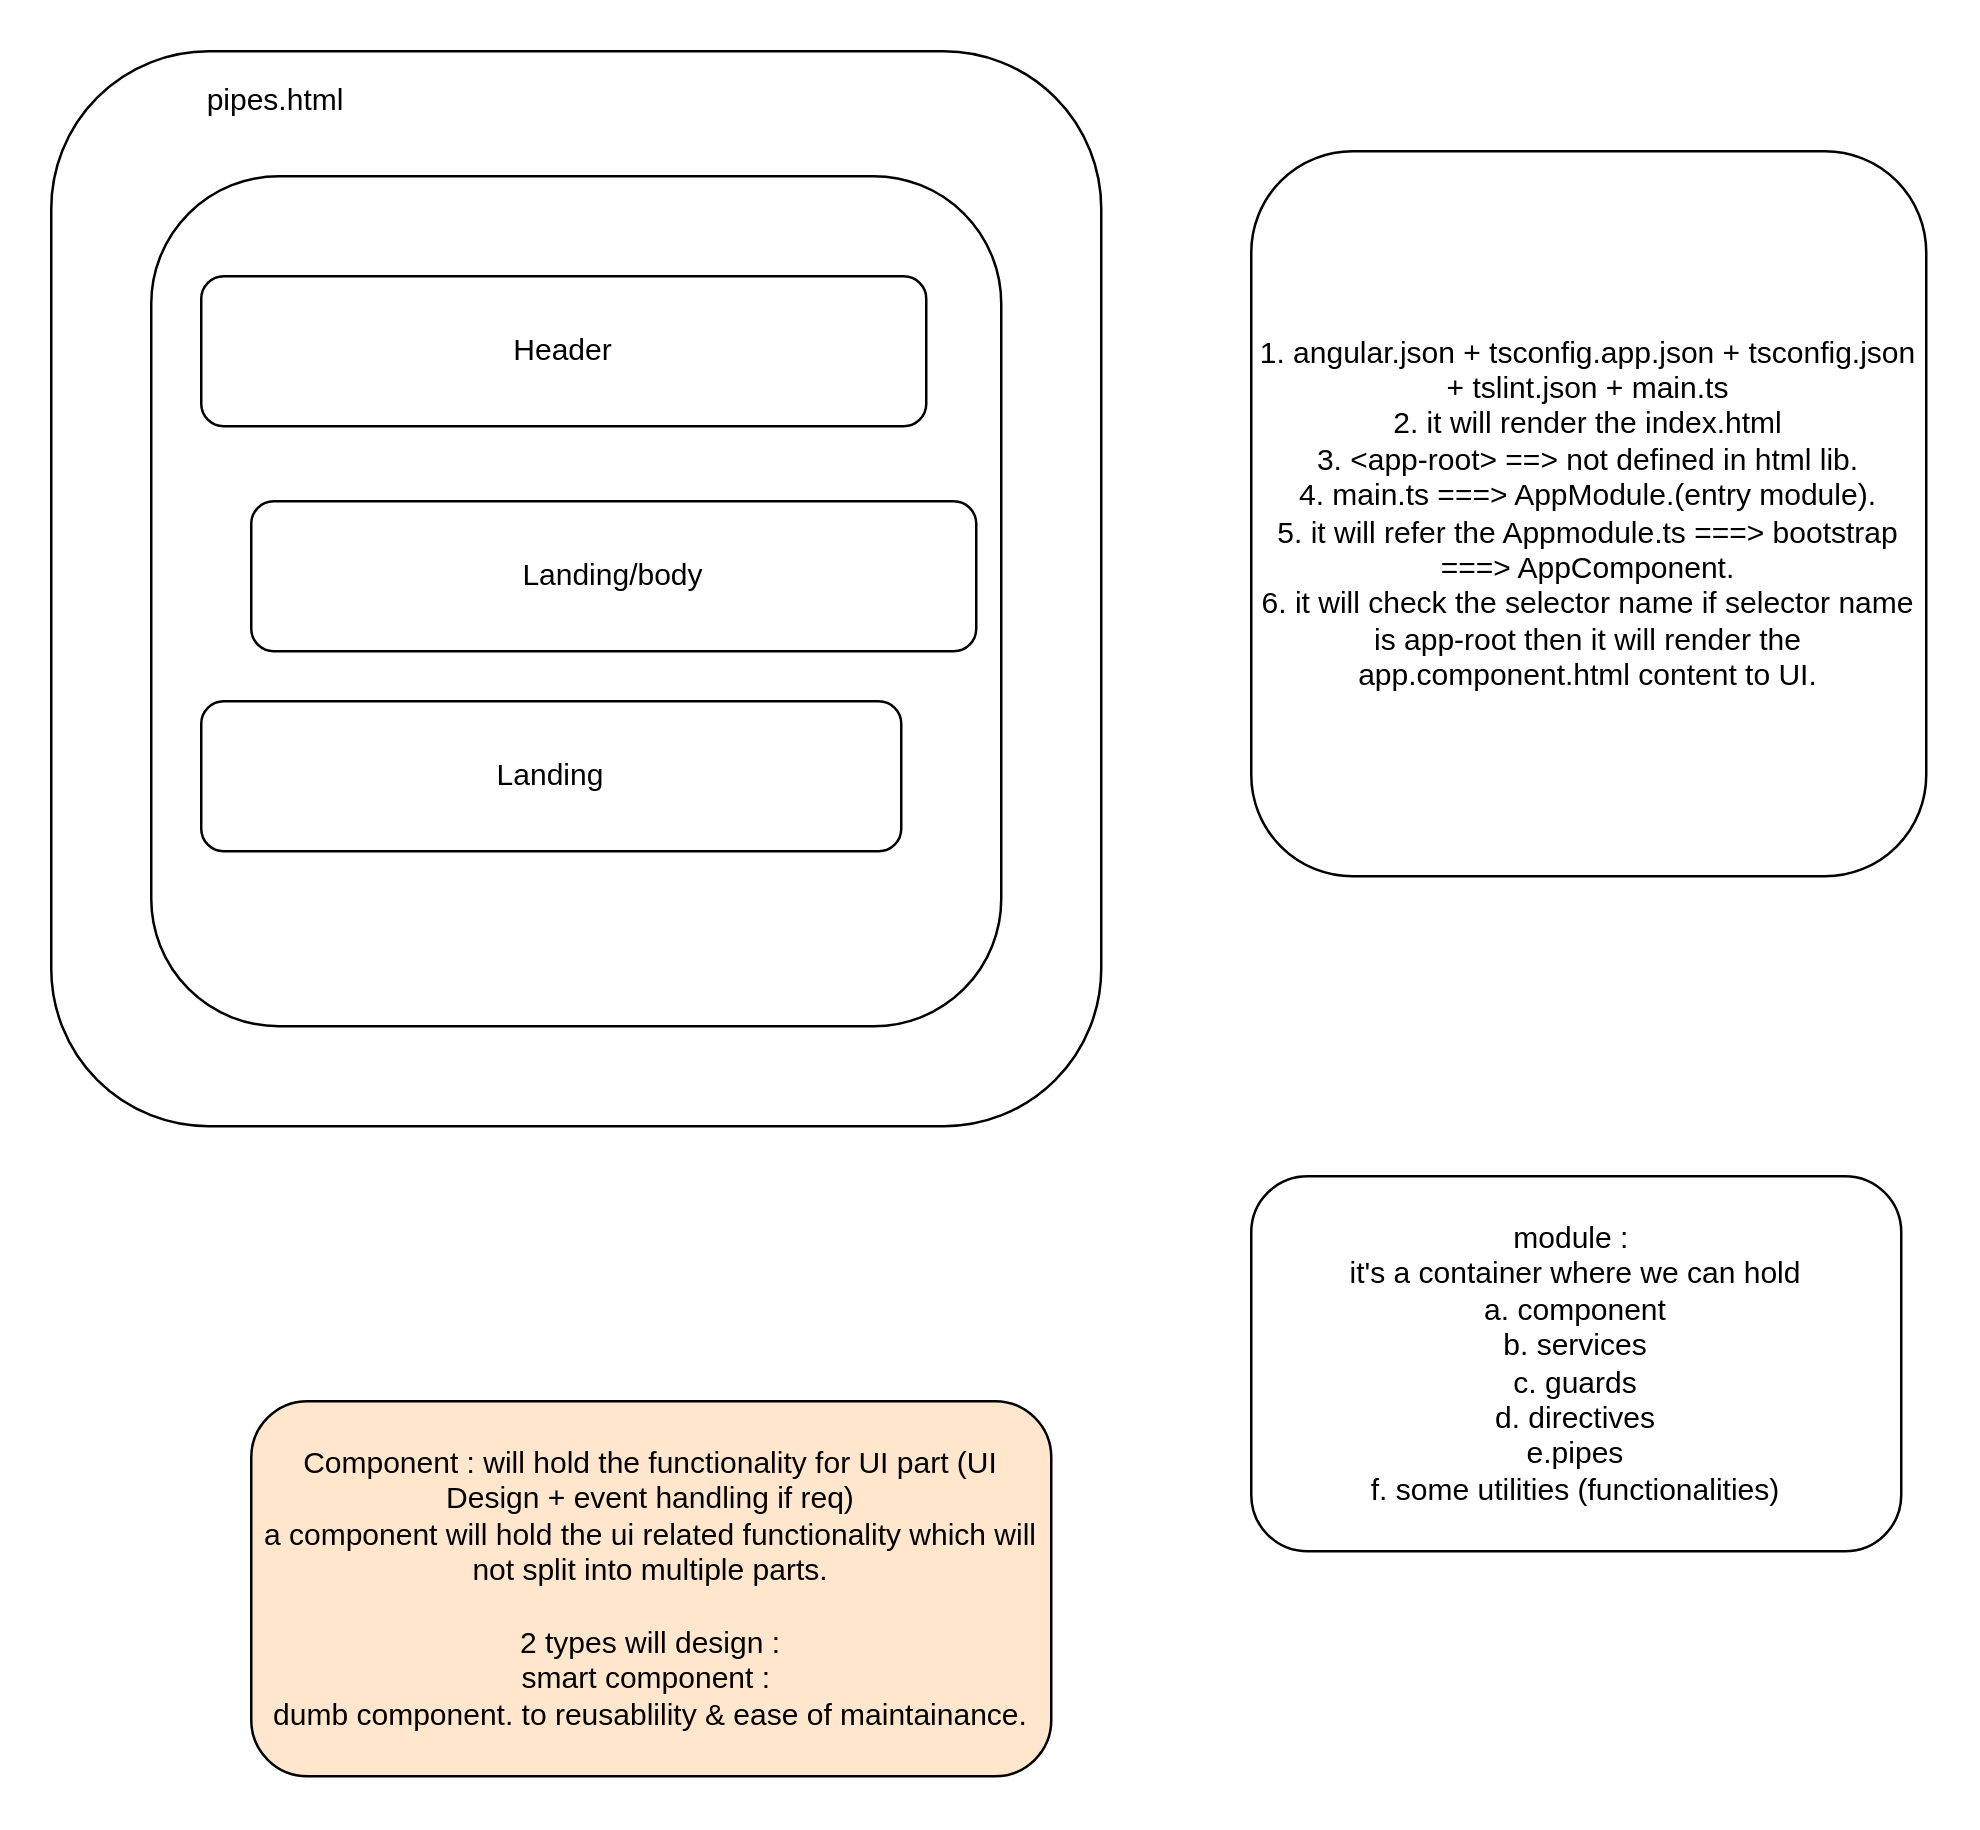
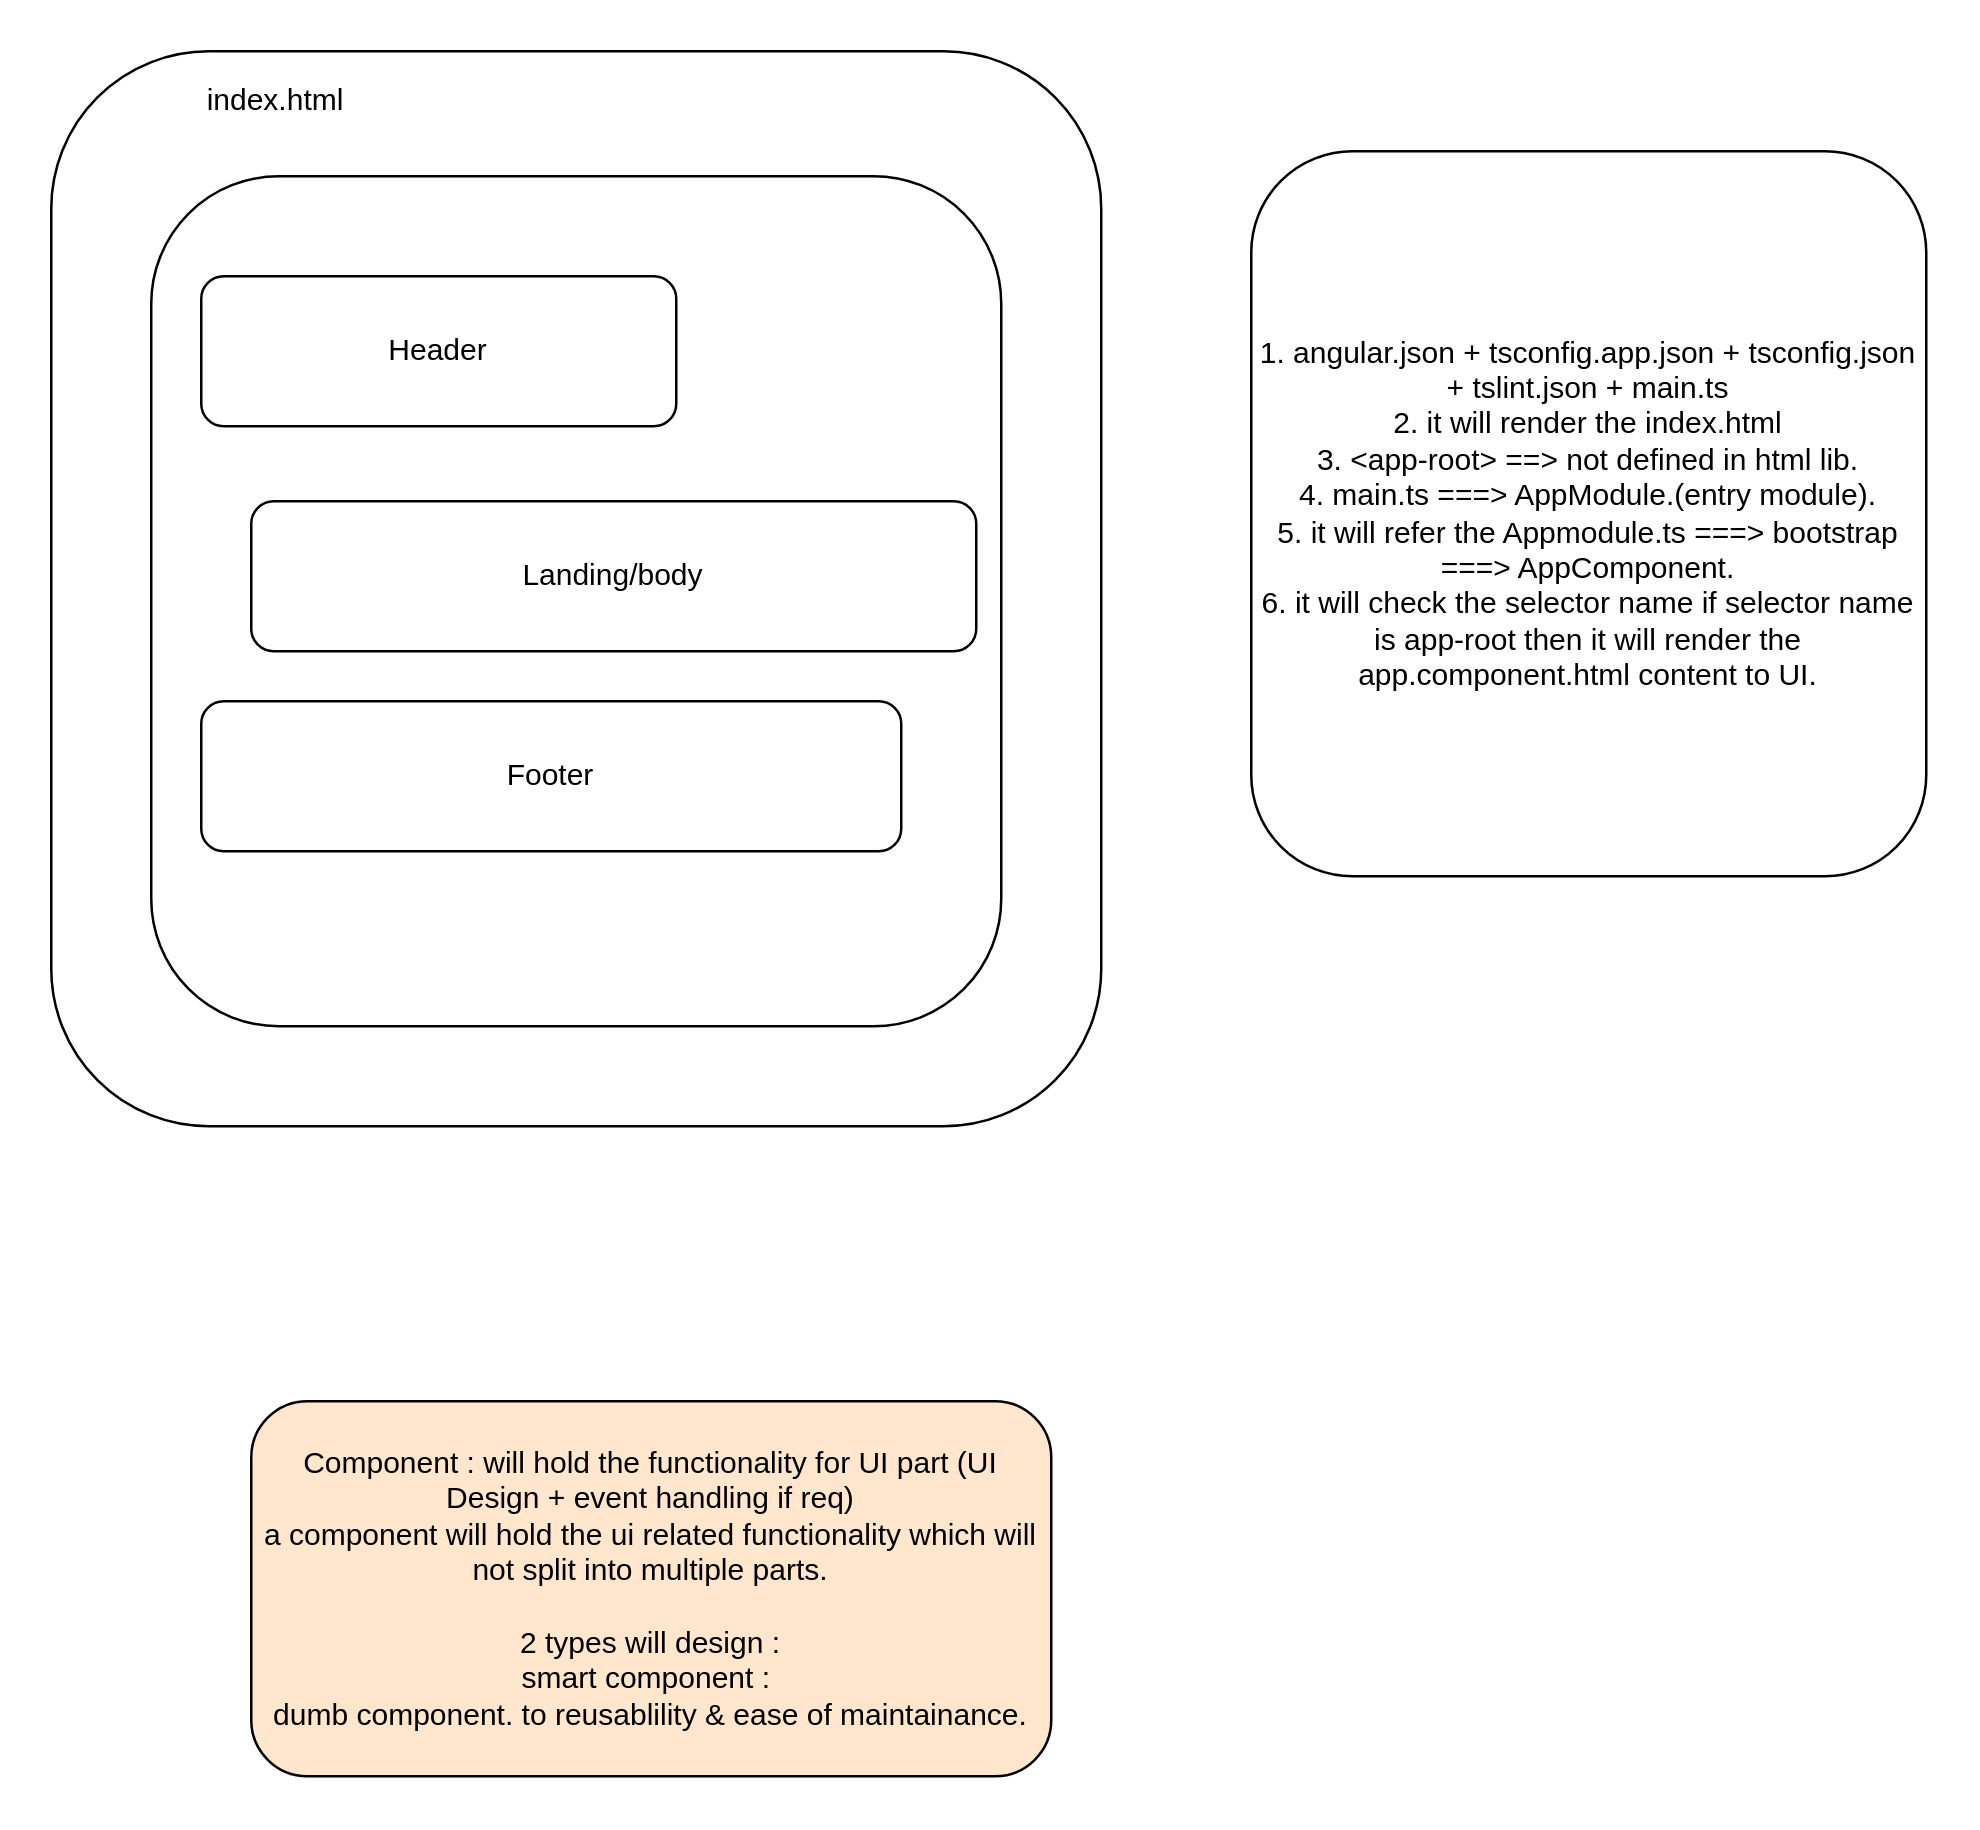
(276, 101) -> (276, 101)
(564, 351) -> (439, 351)
(551, 776) -> (551, 776)
(1576, 1364) -> none
